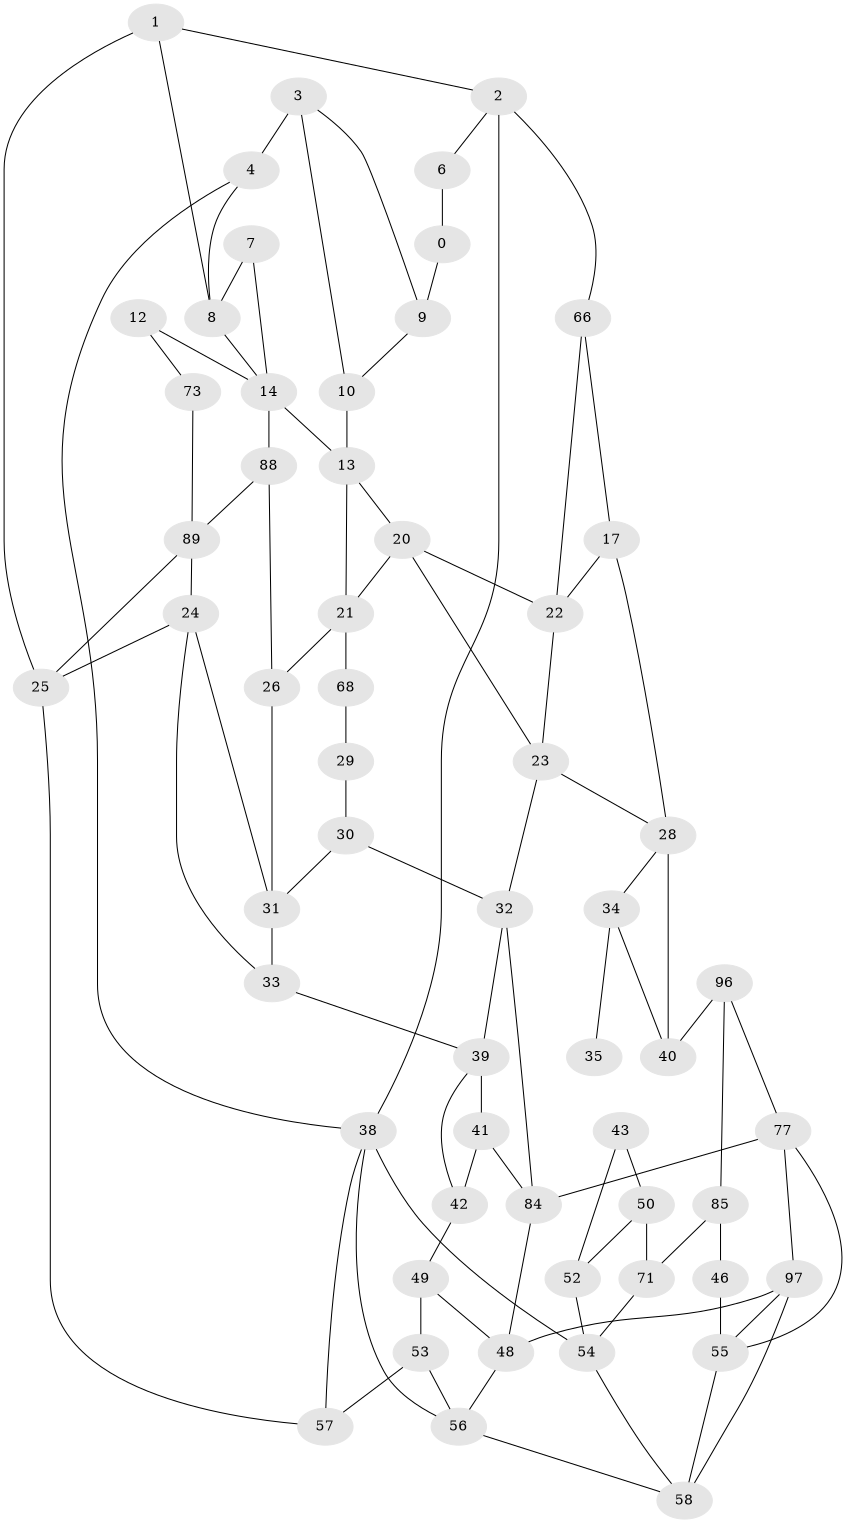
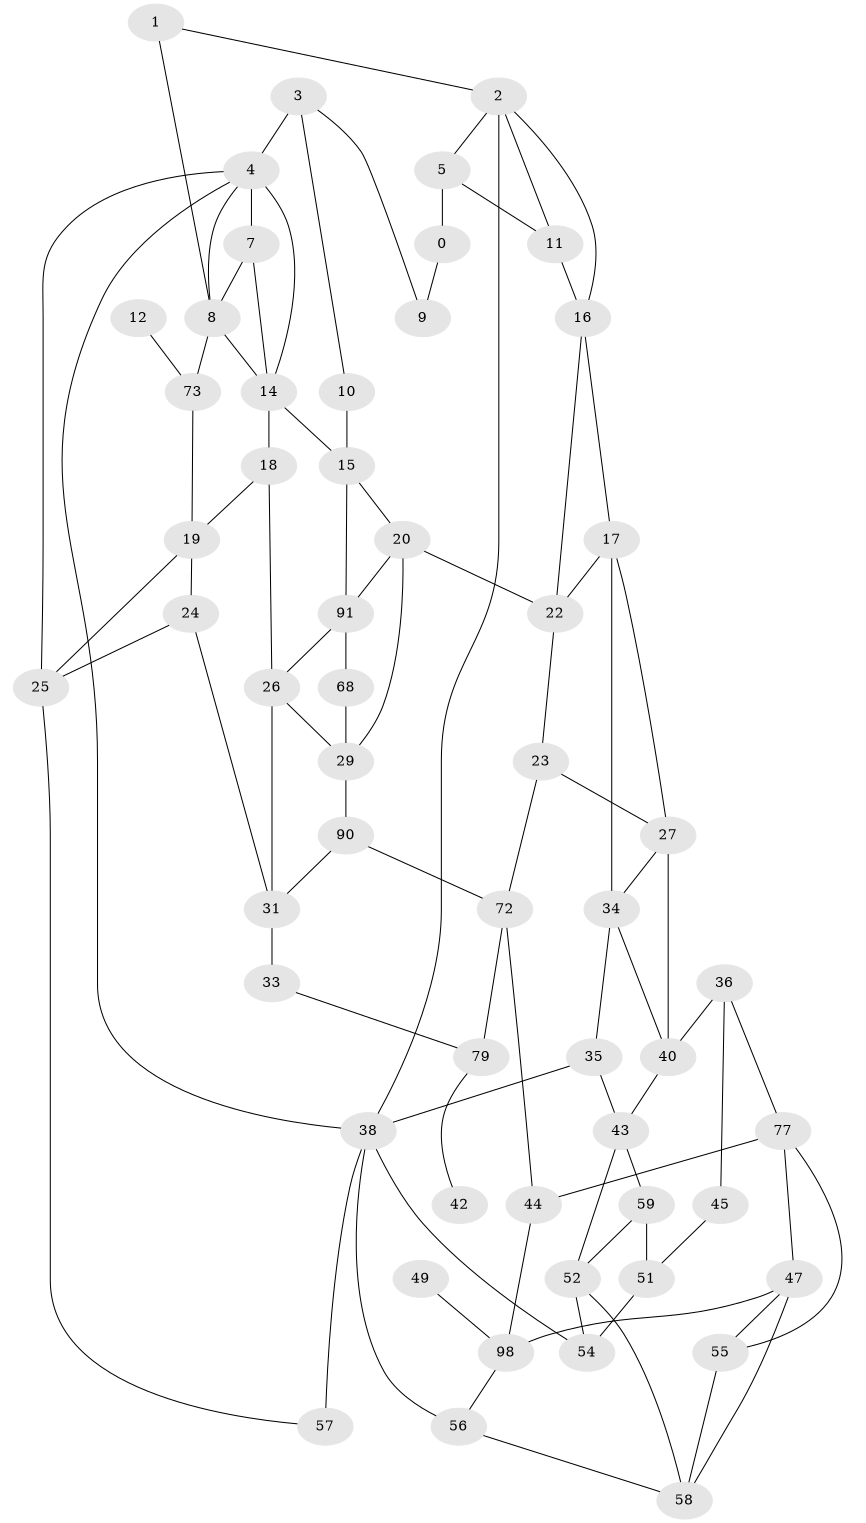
(442, 170) -> (442, 170)
none -> (251, 207)
none -> (555, 244)
(583, 318) -> (583, 318)
(4, 323) -> (43, 360)
none -> (203, 355)
(204, 355) -> (294, 278)
(385, 355) -> none
(269, 466) -> (269, 466)
(347, 466) -> (347, 466)
(192, 540) -> (192, 540)
(346, 614) -> (346, 614)
(466, 641) -> (396, 656)
none -> (309, 725)
none -> (612, 725)
(177, 813) -> none
(346, 835) -> (346, 835)
(668, 835) -> (668, 835)
(505, 909) -> (505, 909)
(725, 983) -> (725, 983)
(481, 1057) -> (481, 1057)
none -> (481, 1094)
none -> (608, 1094)
none -> (645, 1094)
(481, 1131) -> none
(534, 1205) -> (534, 1205)
(647, 1205) -> (647, 1205)
(721, 1205) -> (721, 1205)
(443, 1236) -> none
(647, 1279) -> (647, 1279)
(721, 1279) -> none
(794, 1279) -> (794, 1279)
(421, 1353) -> none
(506, 1353) -> (506, 1353)
(632, 1429) -> (648, 1381)
